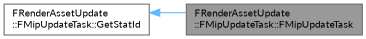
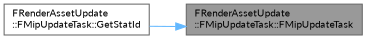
(173, 13) -> (163, 26)
